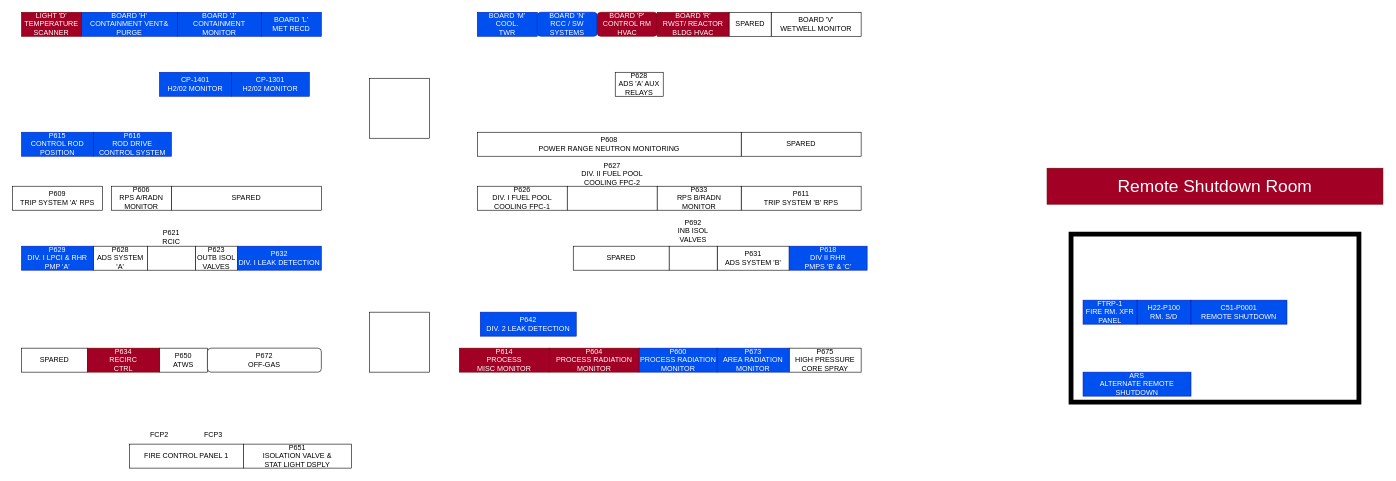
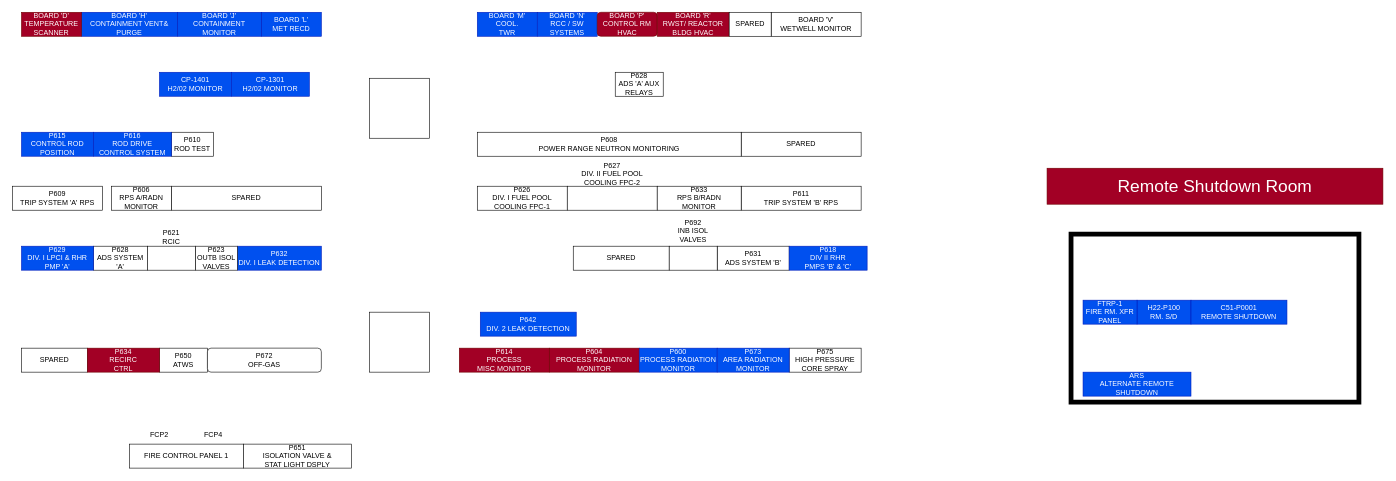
(51, 24) -> (51, 24)
(567, 24) -> (567, 24)
none -> (192, 144)
(213, 435) -> (213, 435)
